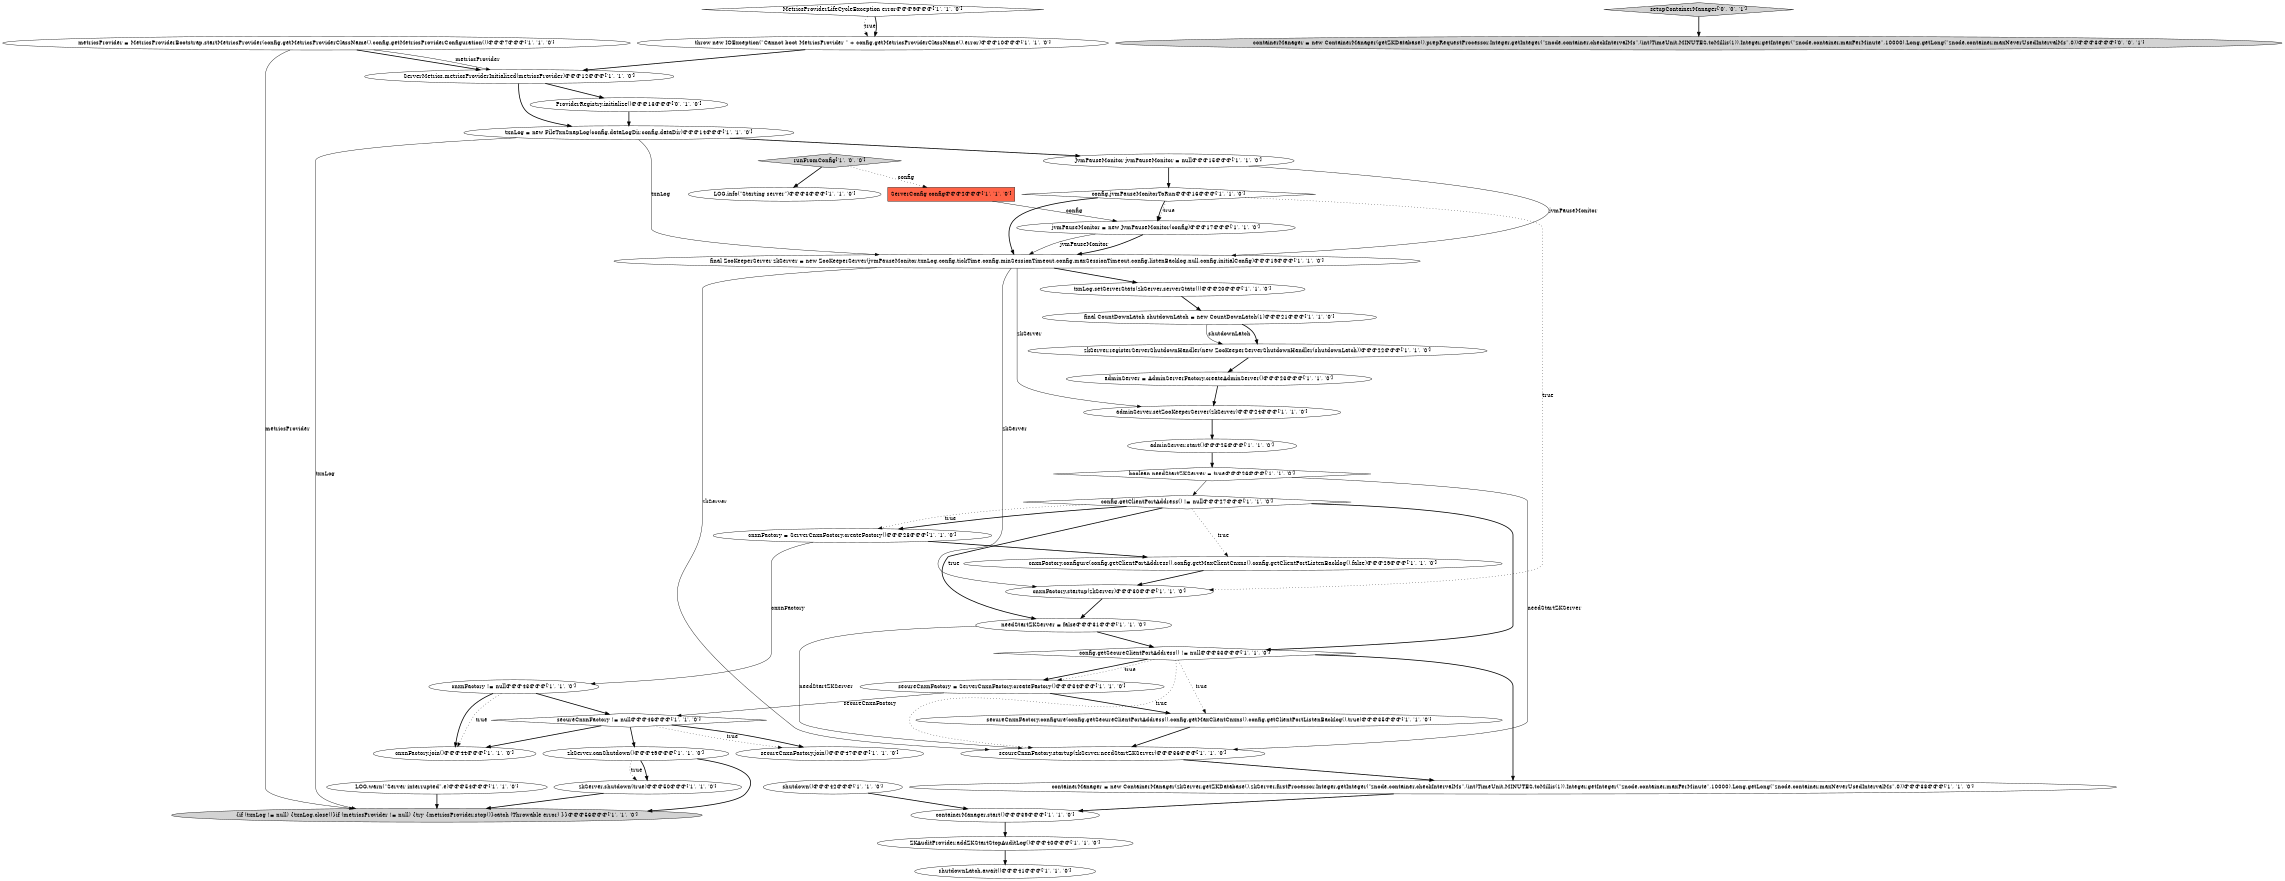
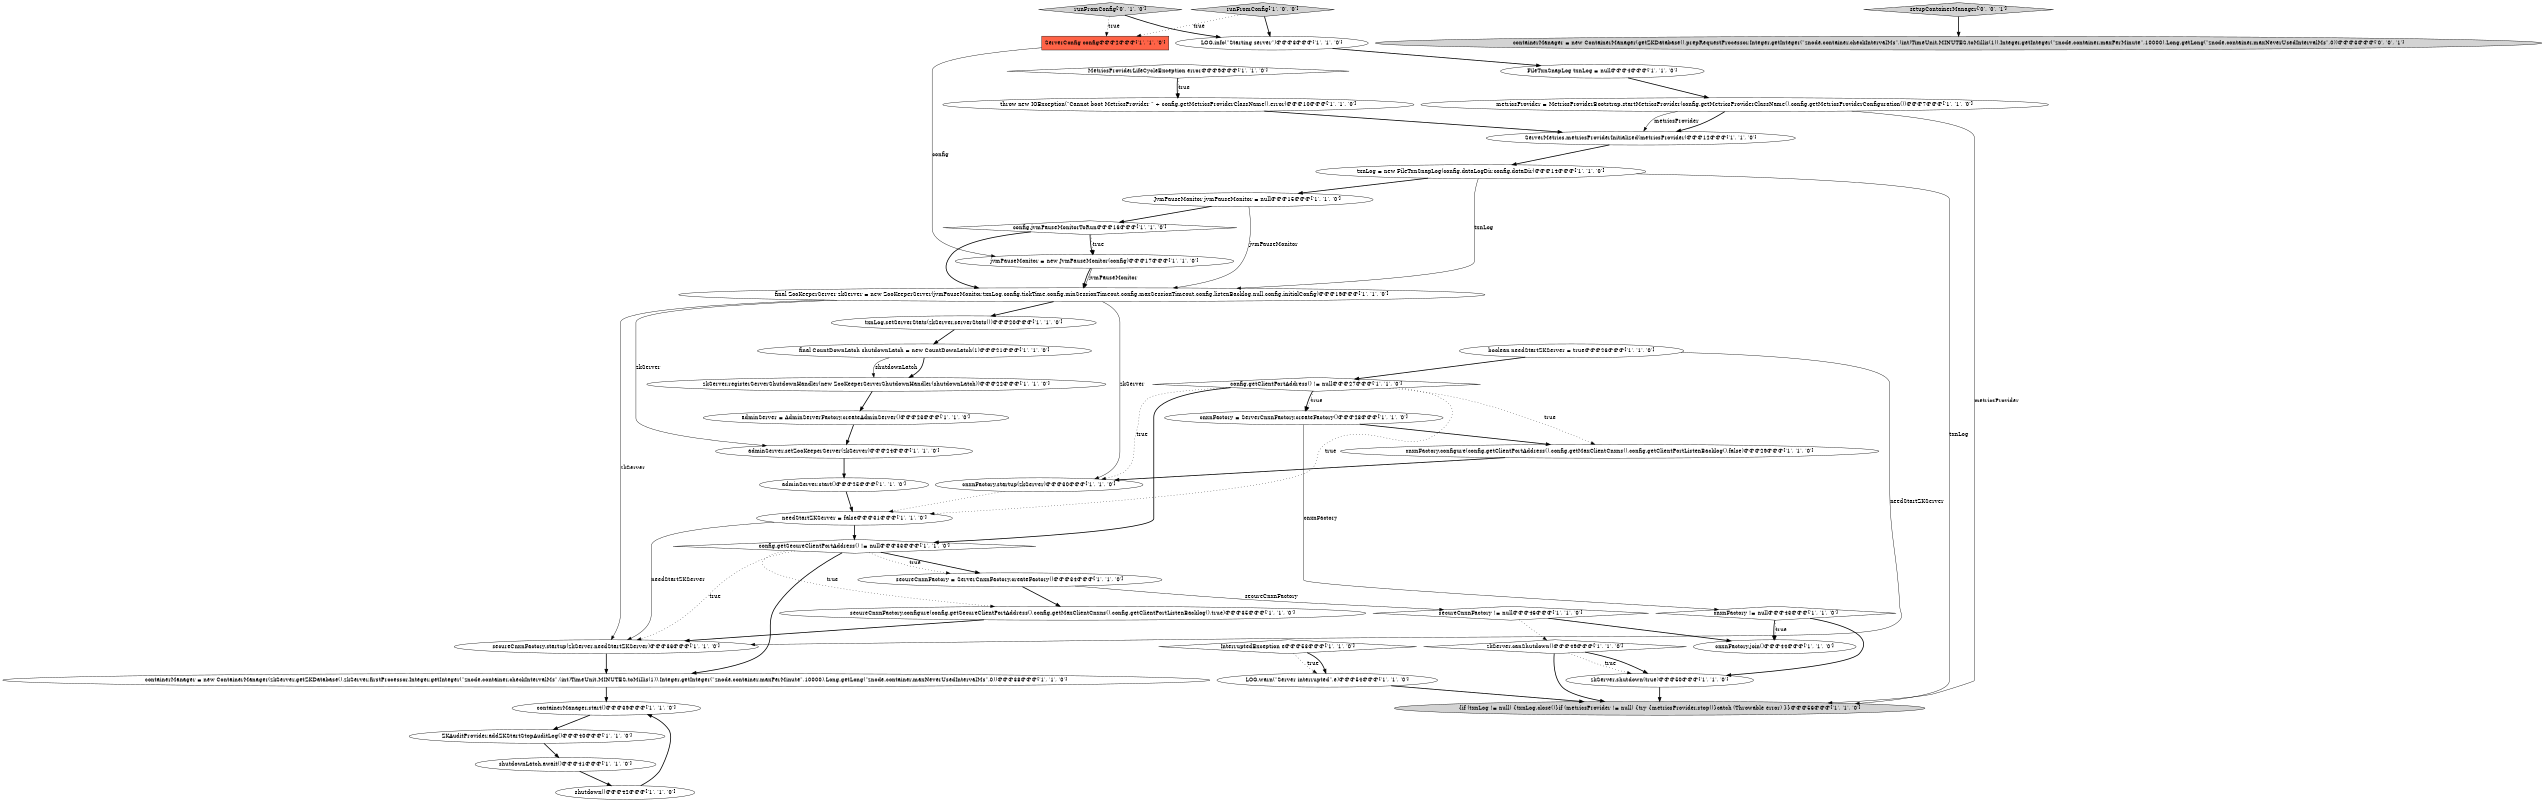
none -> (1110, 10)
none -> (1602, 71)
(629, 105) -> none
(906, 178) -> (1199, 26)
(1542, 411) -> (1142, 405)
(1212, 458) -> (849, 500)
(1212, 474) -> (1572, 351)
(1201, 487) -> (1442, 368)
(1004, 544) -> (1241, 487)
(1093, 607) -> (949, 501)
none -> (1288, 647)
(514, 687) -> (1776, 613)
(571, 703) -> (1832, 663)
(632, 735) -> (1531, 629)
(636, 754) -> (1555, 647)
(830, 754) -> none
none -> (594, 778)
